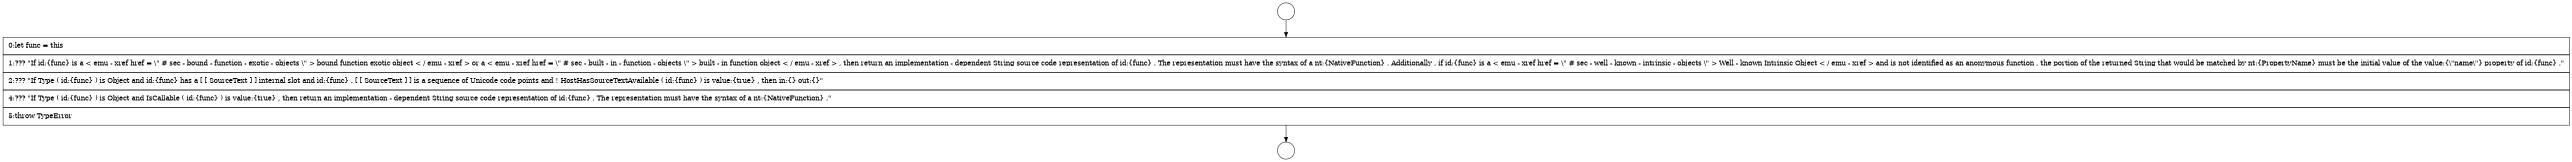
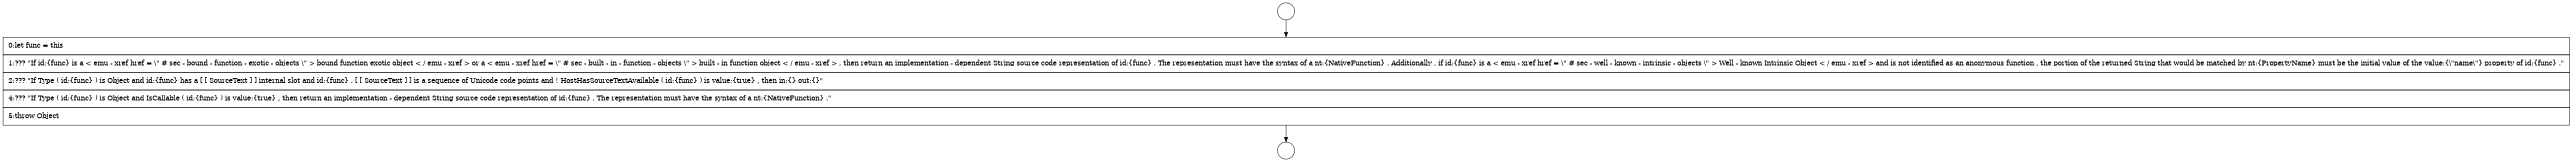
(40, 116) -> (34, 116)
